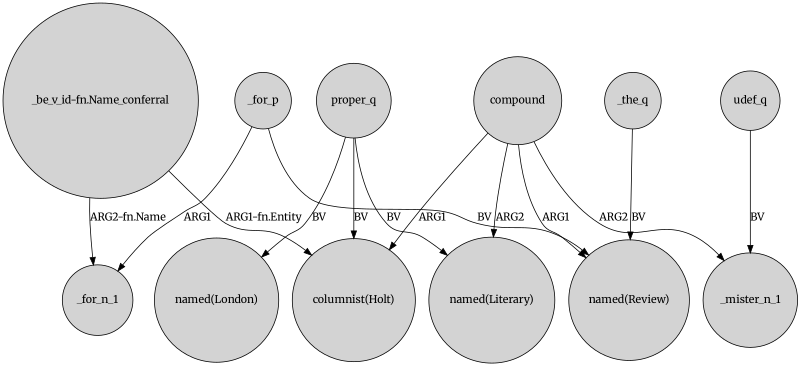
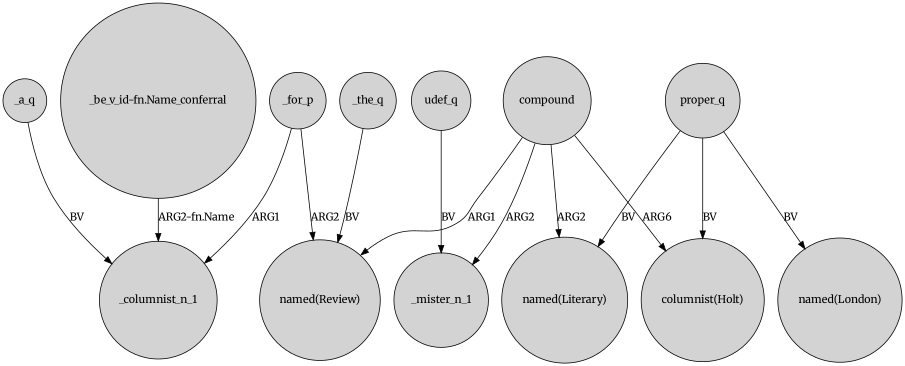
none -> (25, 101)
(432, 218) -> (657, 218)
(485, 218) -> (325, 218)
(230, 225) -> none
(98, 300) -> (158, 300)
